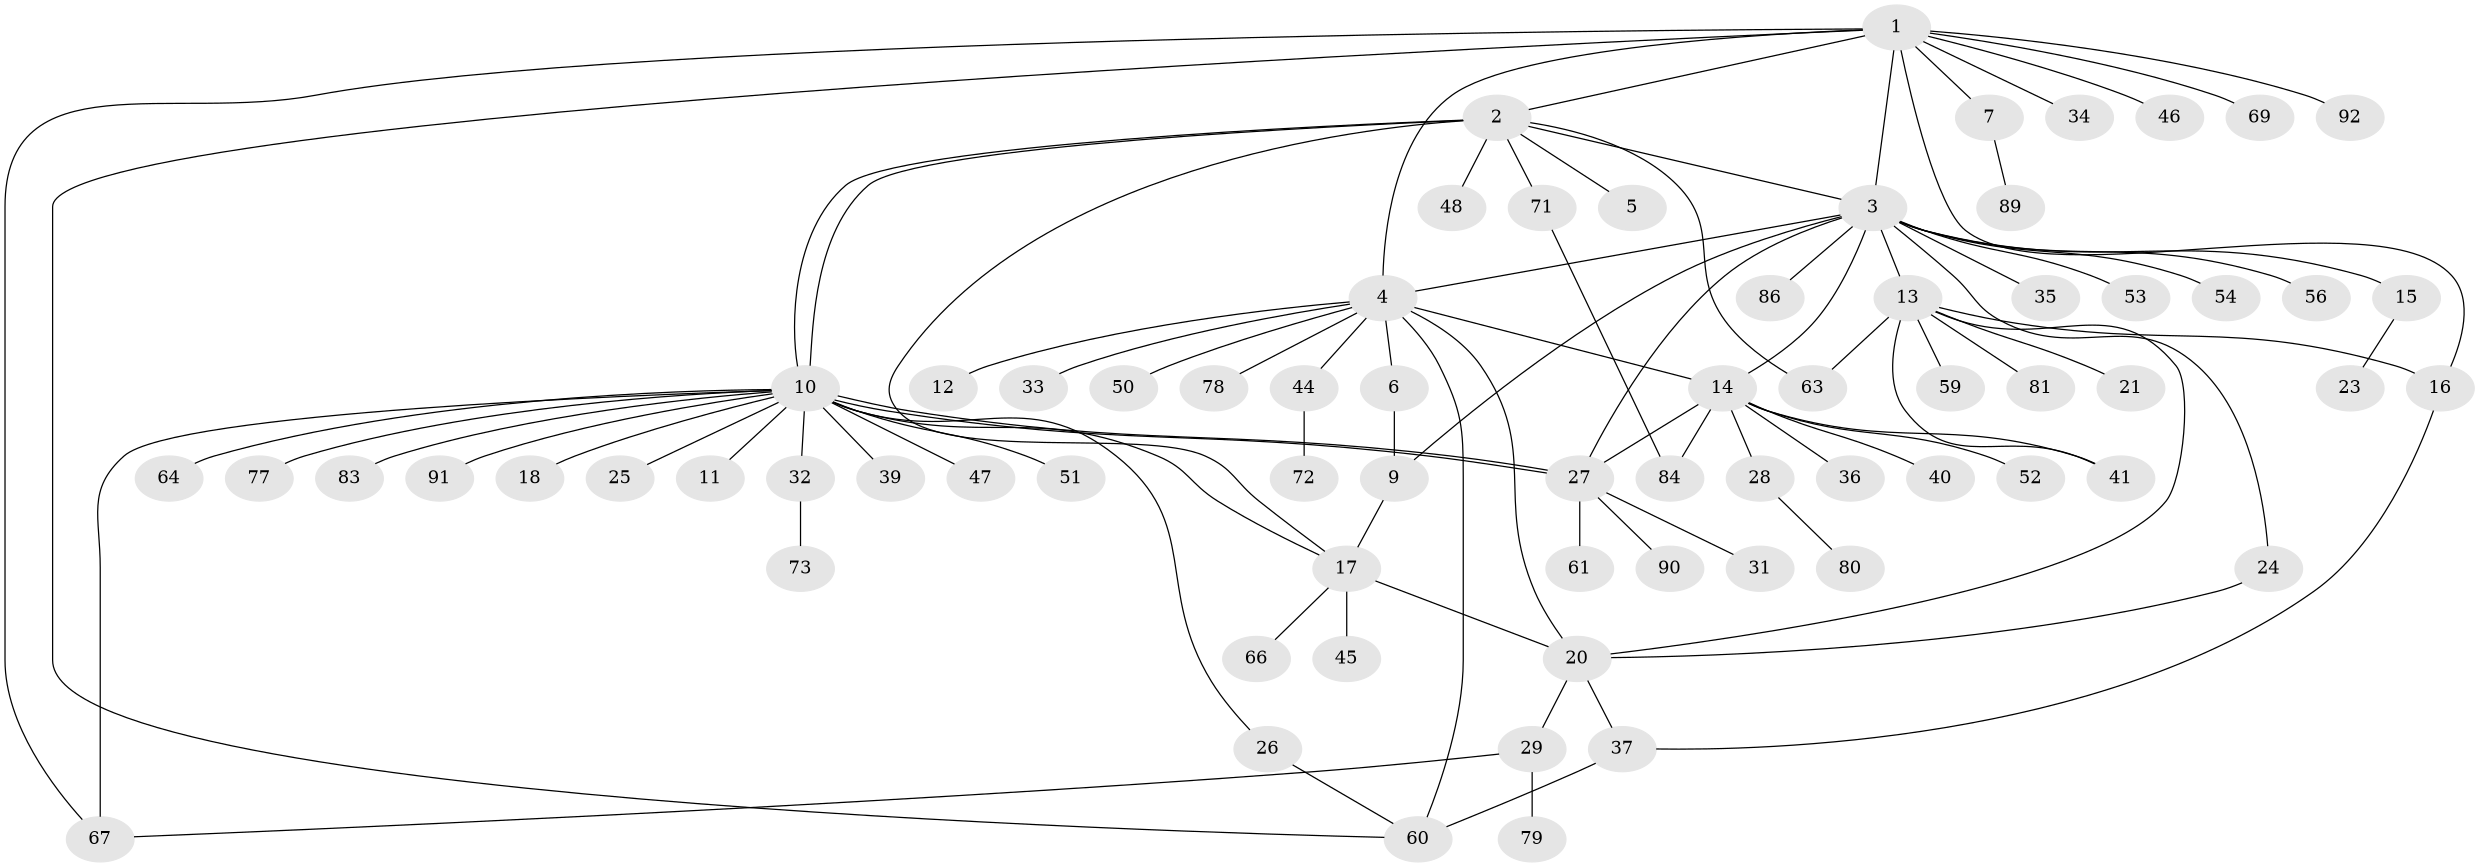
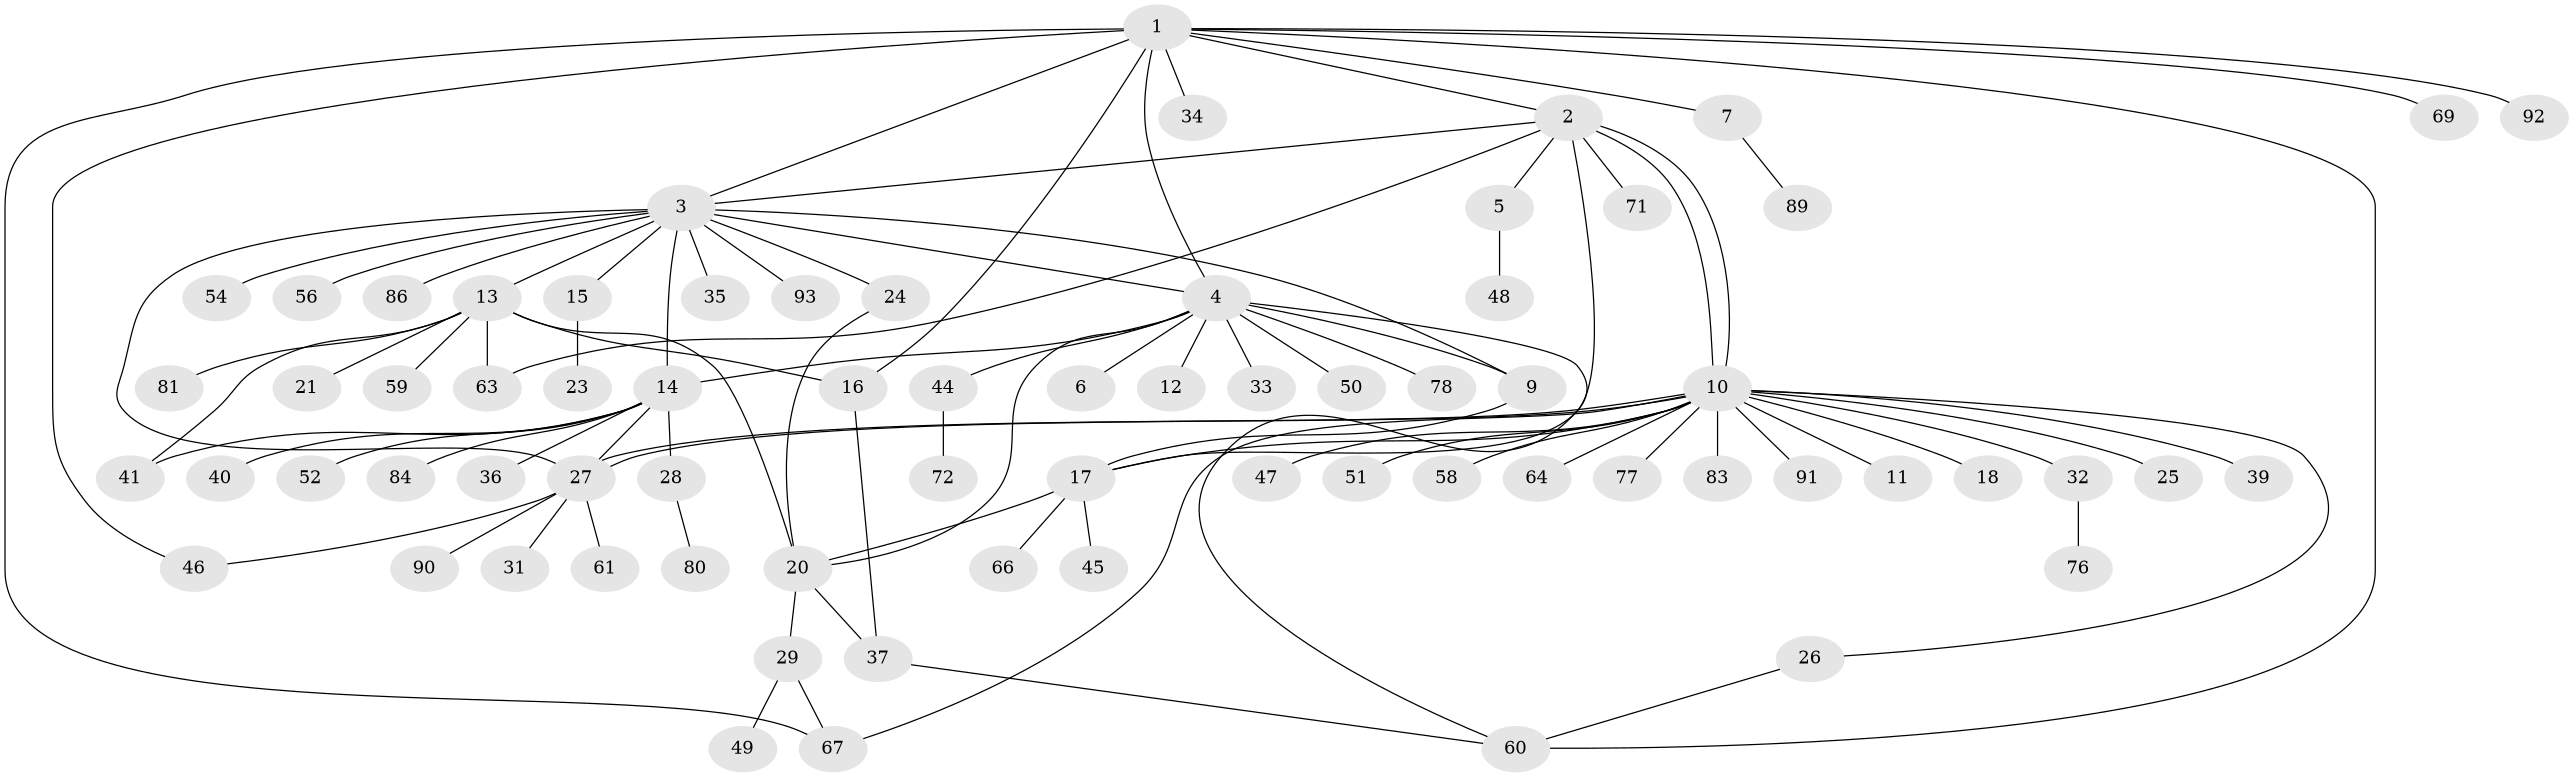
(1474, 163) -> (1500, 253)
(2136, 298) -> (806, 298)
(1606, 343) -> none
(1394, 434) -> (1379, 334)
none -> (1447, 479)
none -> (393, 537)
(801, 569) -> (2078, 569)
(1532, 839) -> (743, 749)
